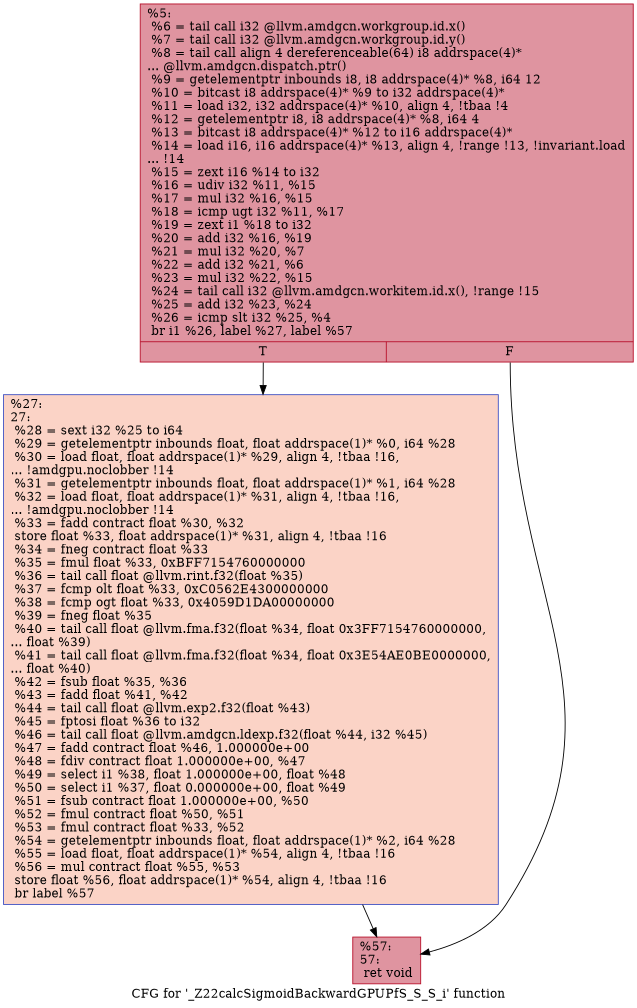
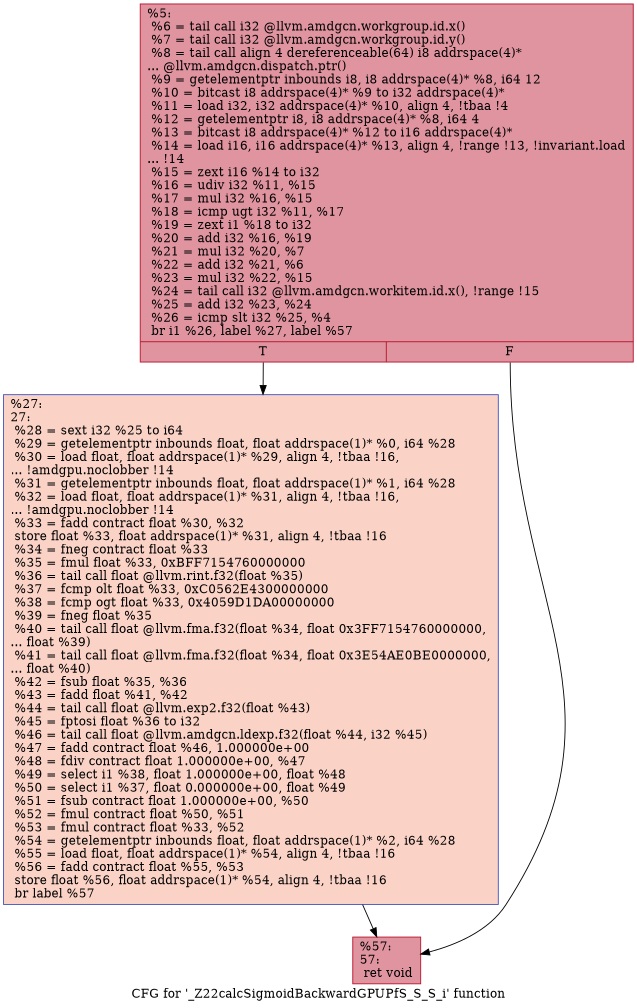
(126, 867) -> (127, 867)
